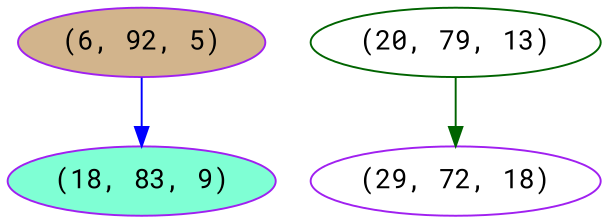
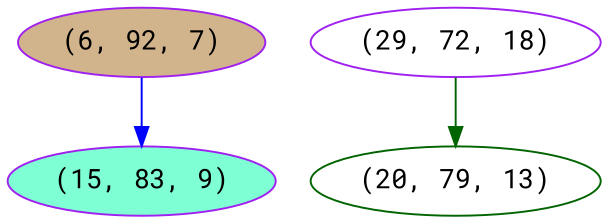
(142, 42) -> (142, 42)
(456, 102) -> (456, 102)
(142, 181) -> (142, 181)
